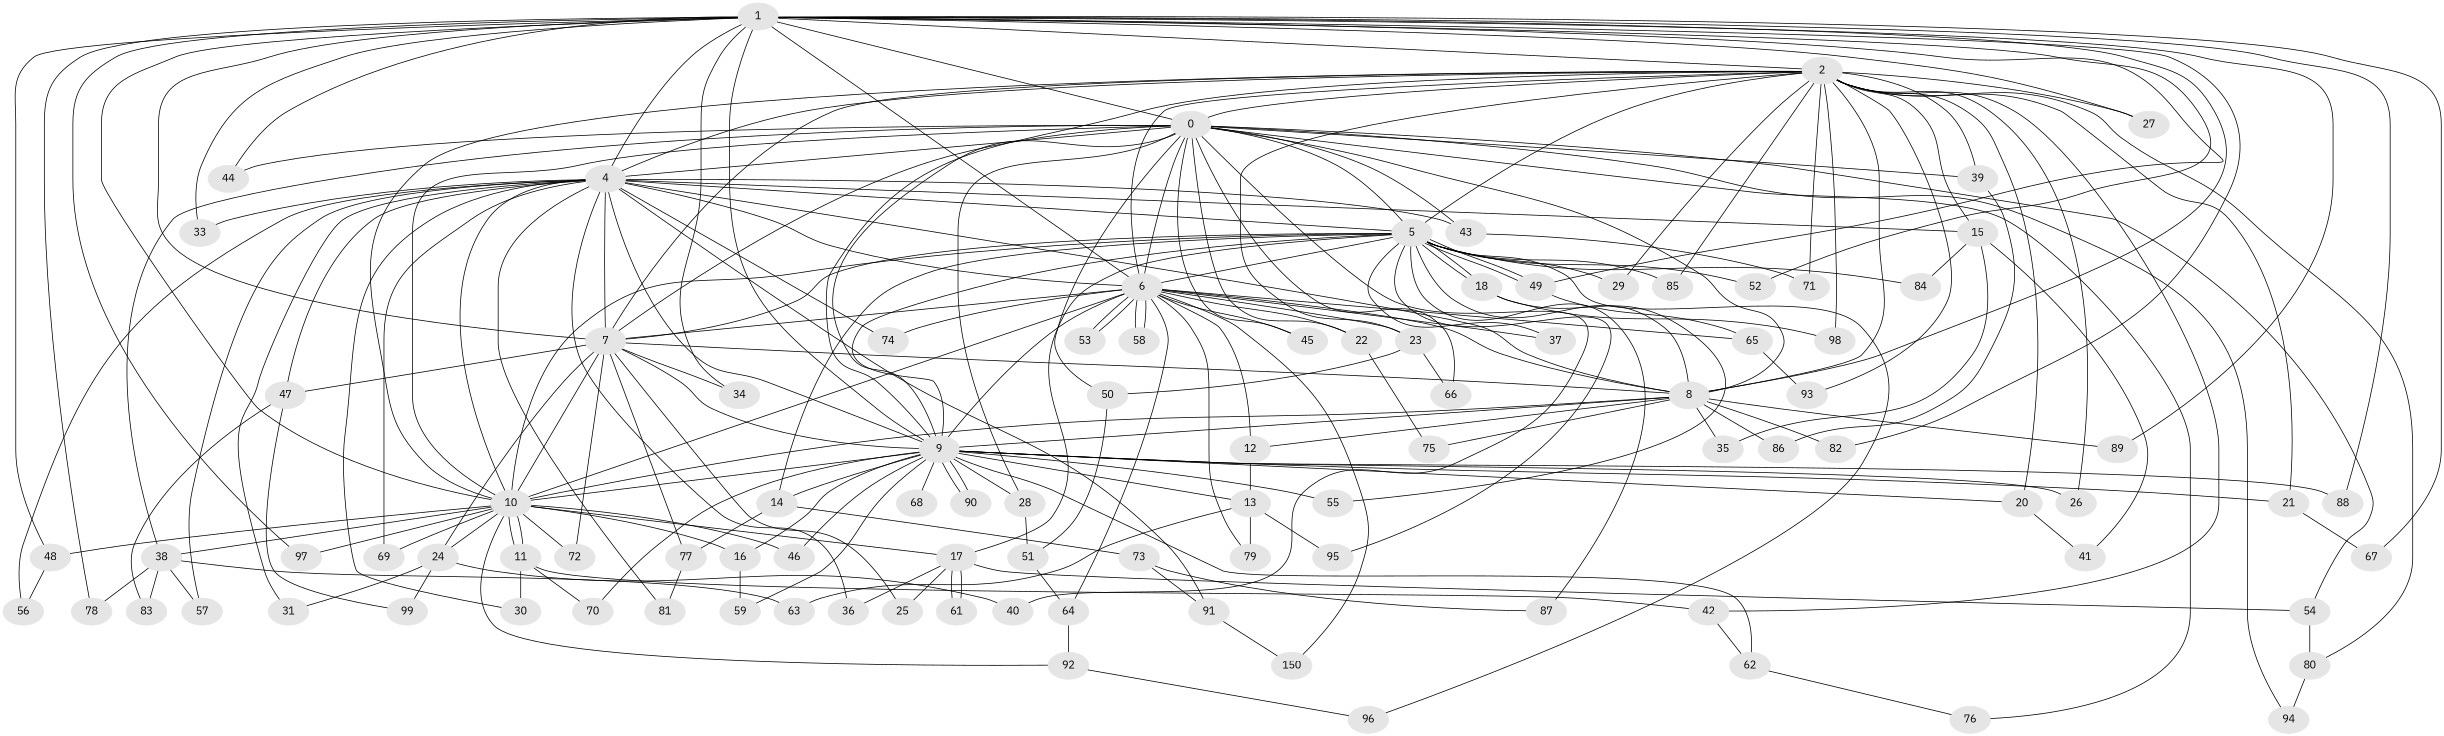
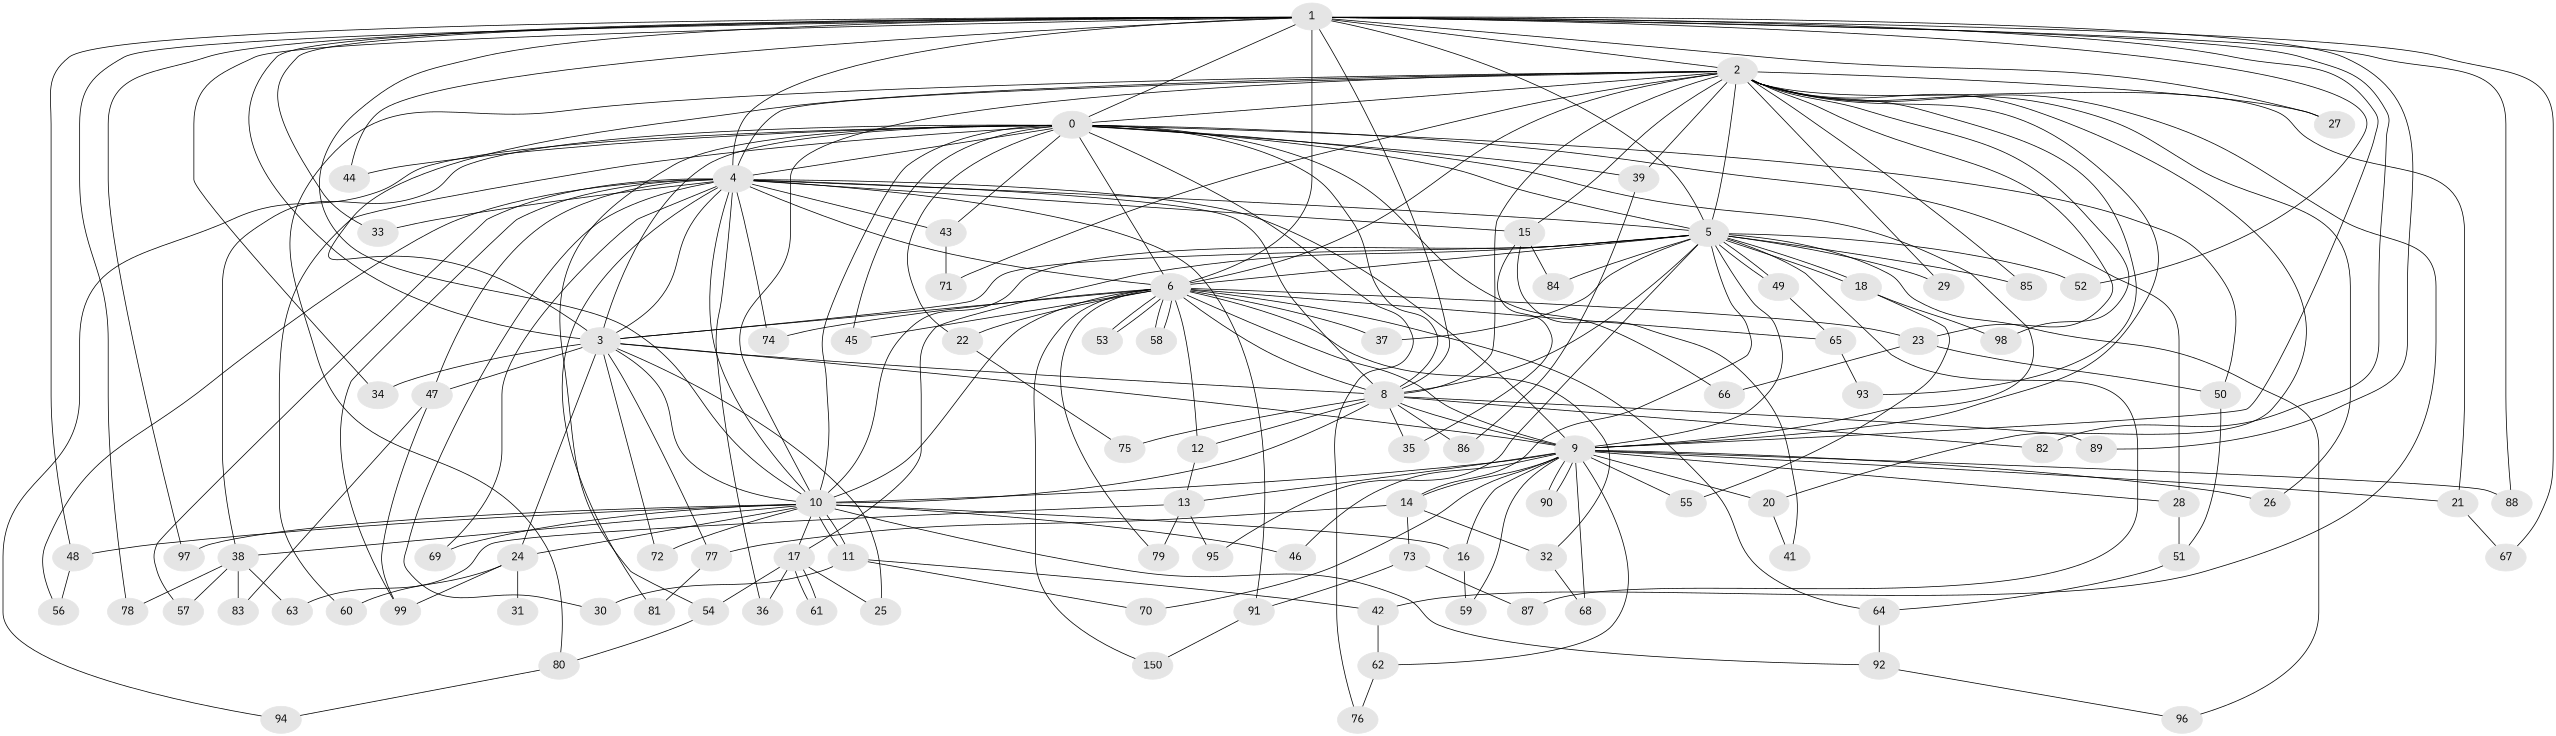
(1860, 49) -> (1528, 82)
(298, 289) -> (423, 309)
(606, 341) -> (600, 341)
none -> (1546, 558)
(1013, 612) -> (346, 612)
